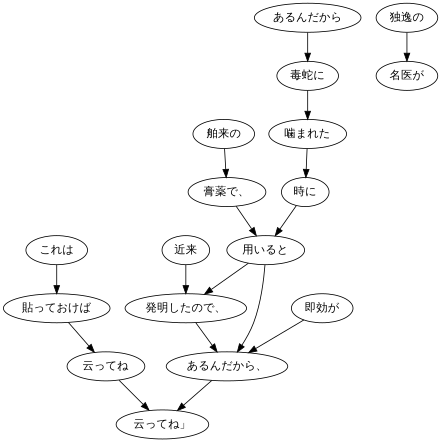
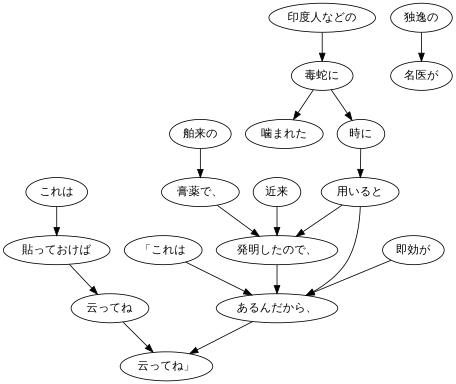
(308, 18) -> (322, 18)
(307, 159) -> (339, 102)
(244, 218) -> (235, 218)
none -> (163, 250)
